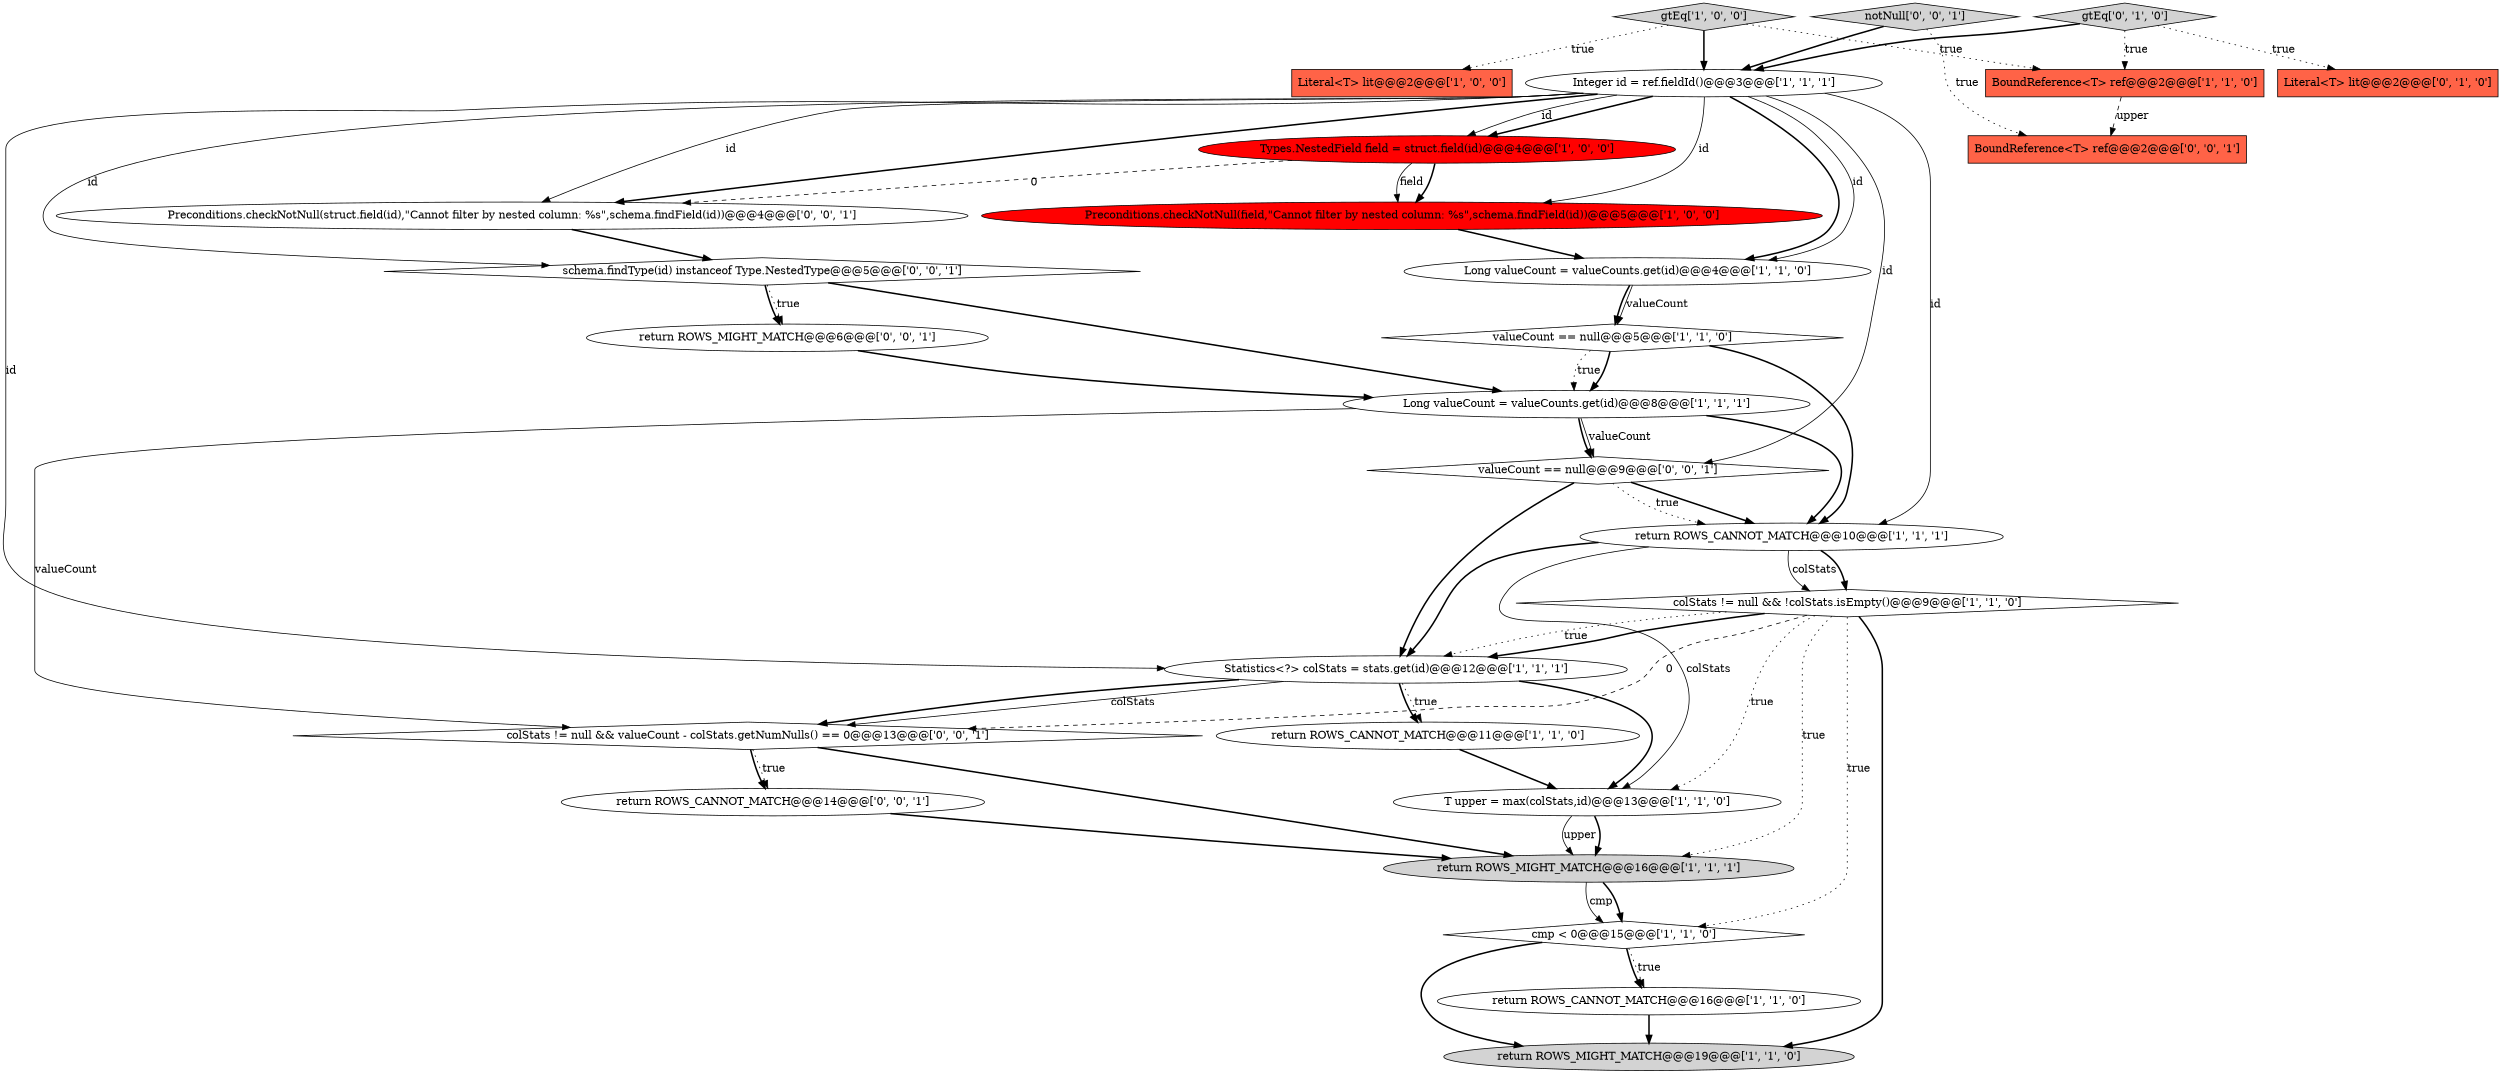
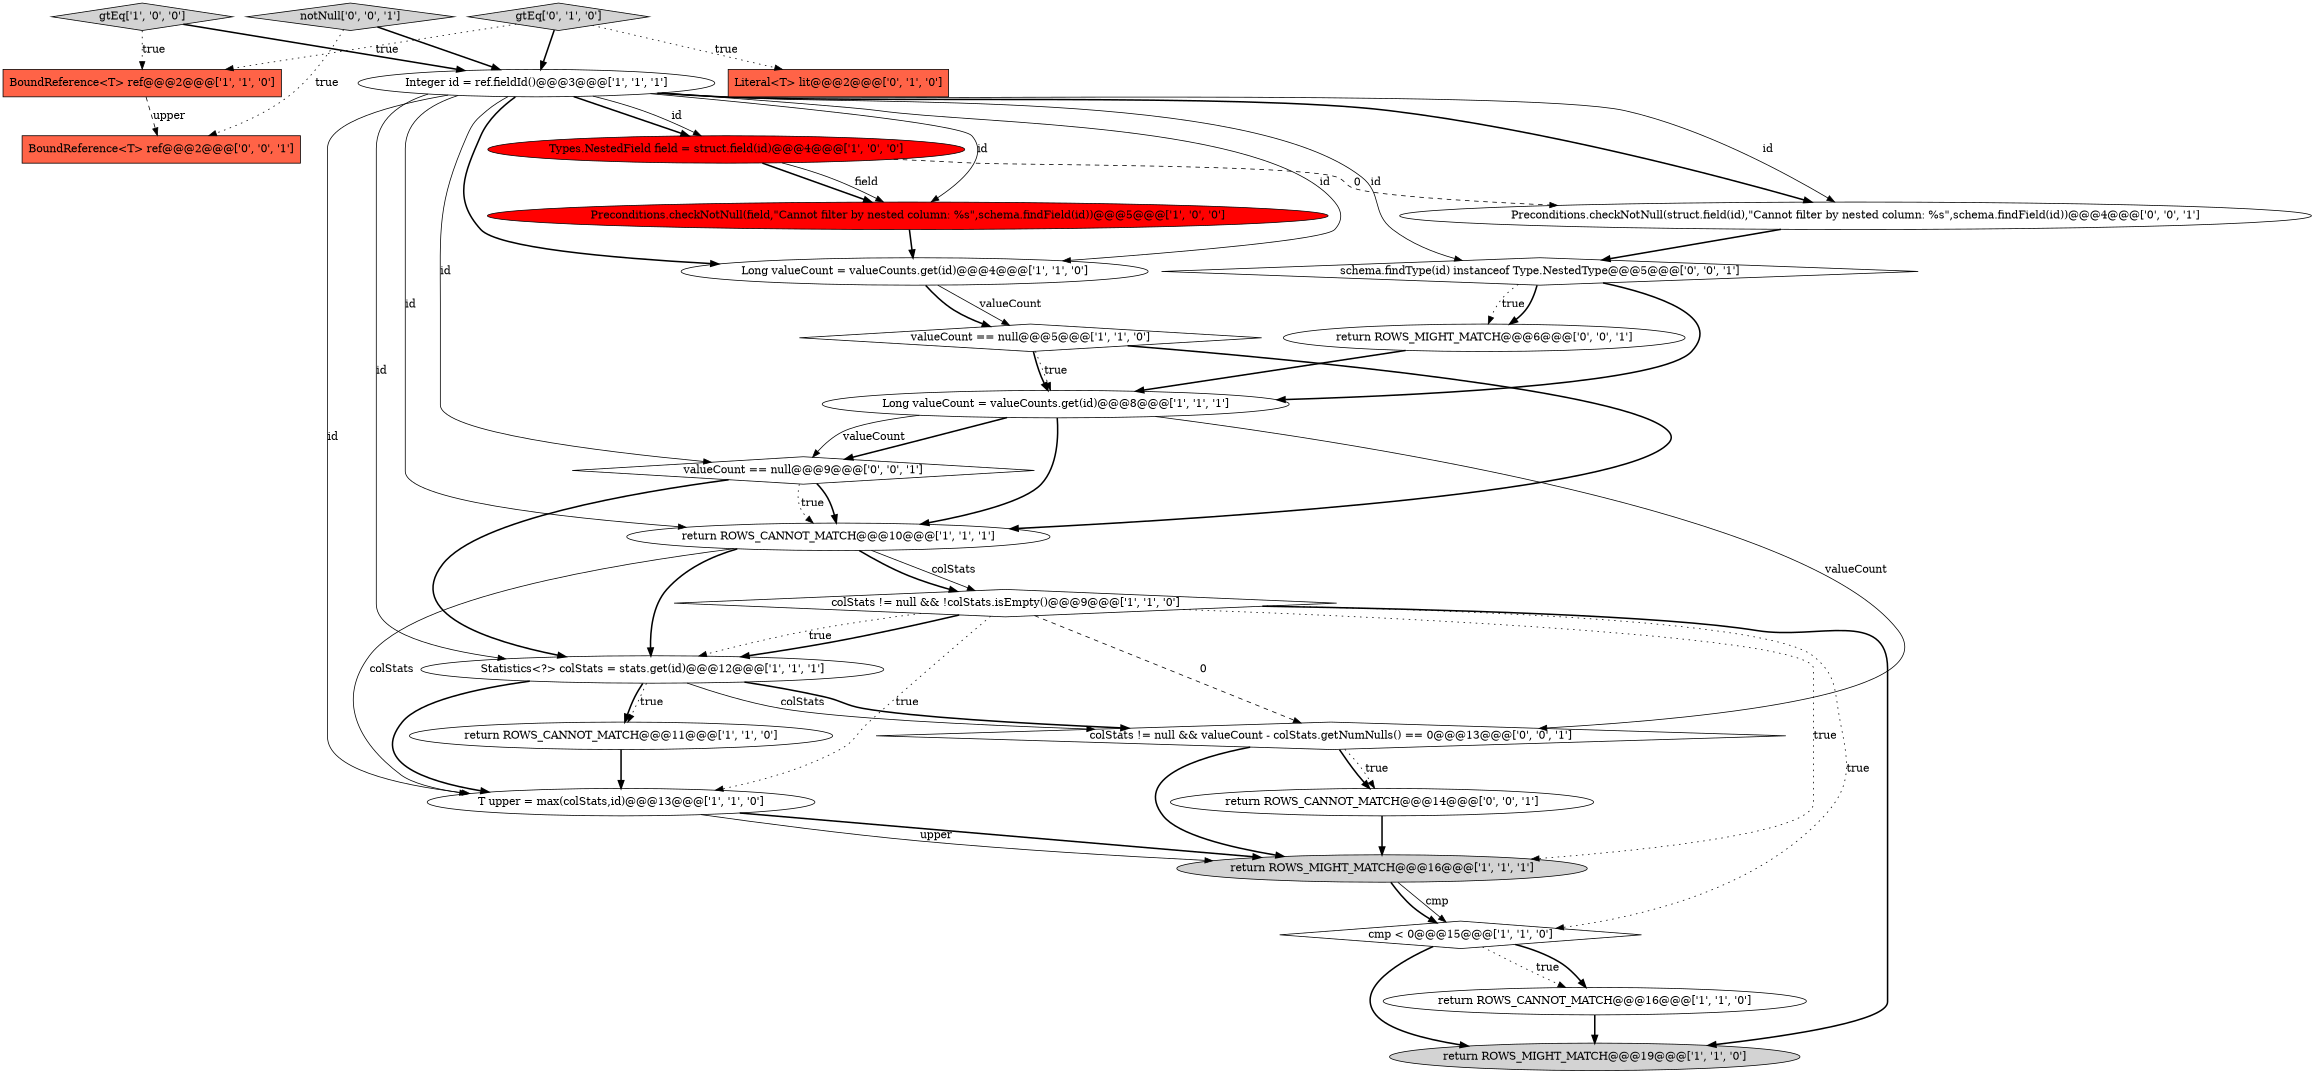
(1402, 83) -> none
none -> (327, 450)
